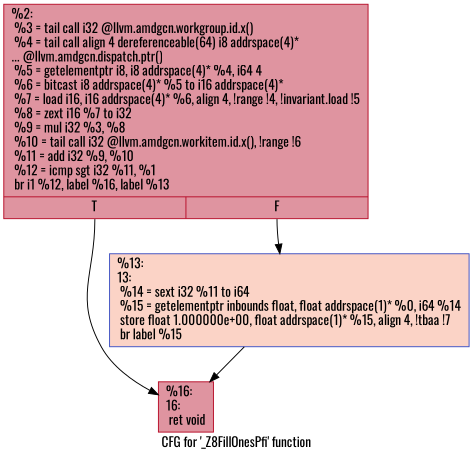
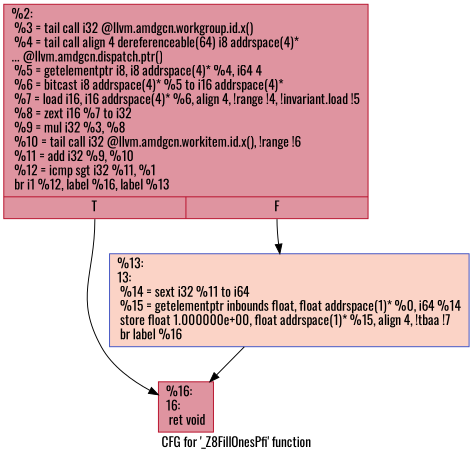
(150, 335) -> (150, 335)
